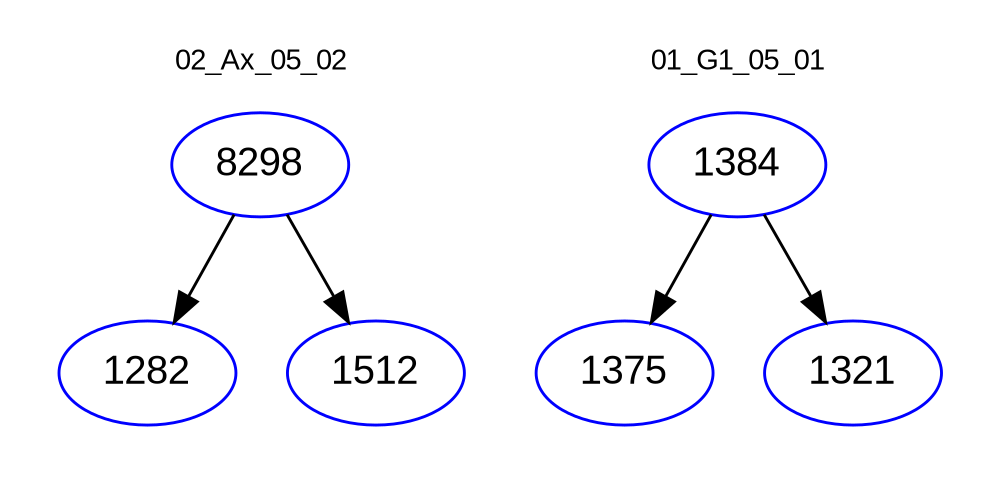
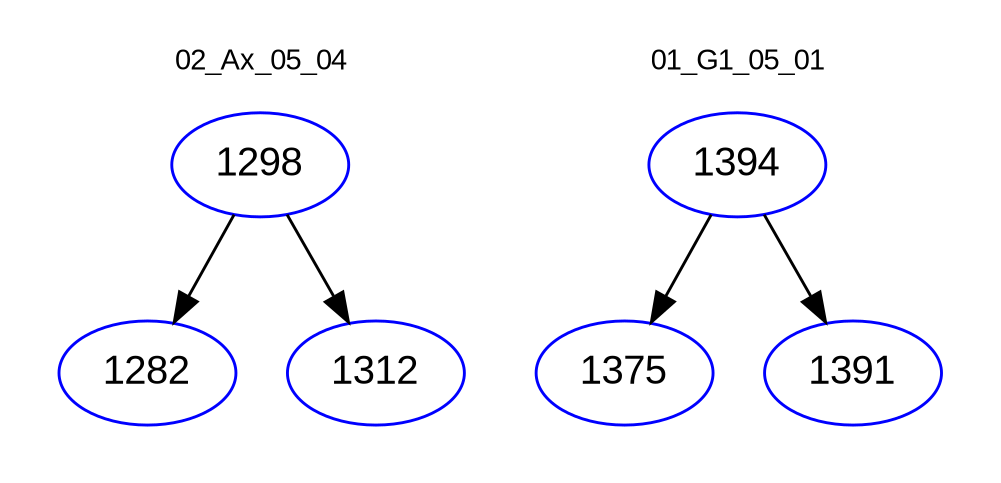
(262, 62) -> (262, 62)
(260, 165) -> (260, 165)
(737, 165) -> (737, 165)
(376, 373) -> (376, 373)
(853, 373) -> (853, 373)
